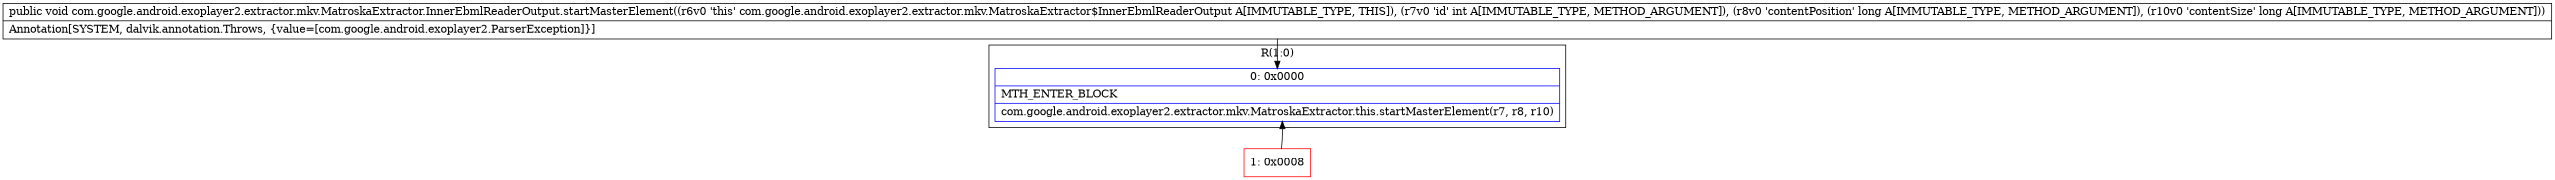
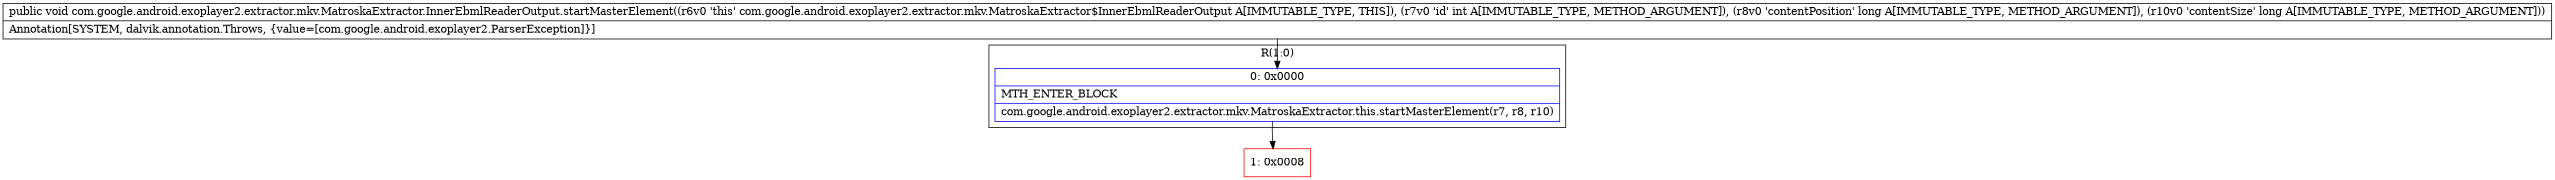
(1282, 139) -> (1272, 132)
